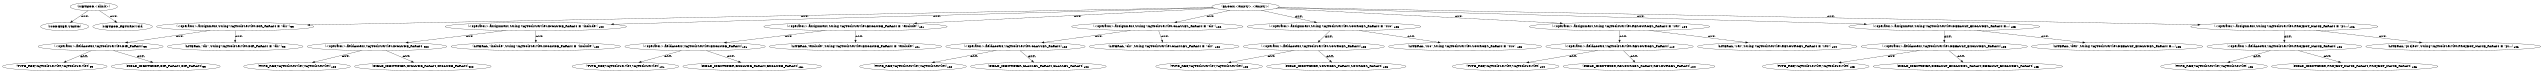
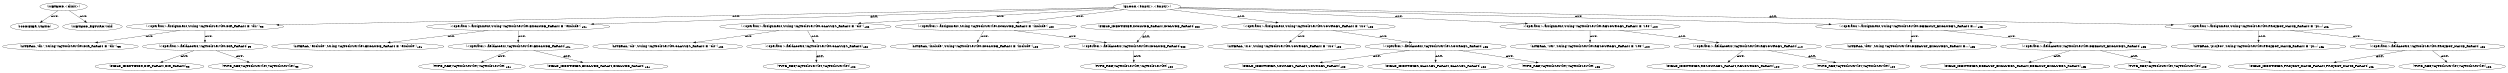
(399, 56) -> (1142, 36)
(1026, 56) -> (1436, 55)
